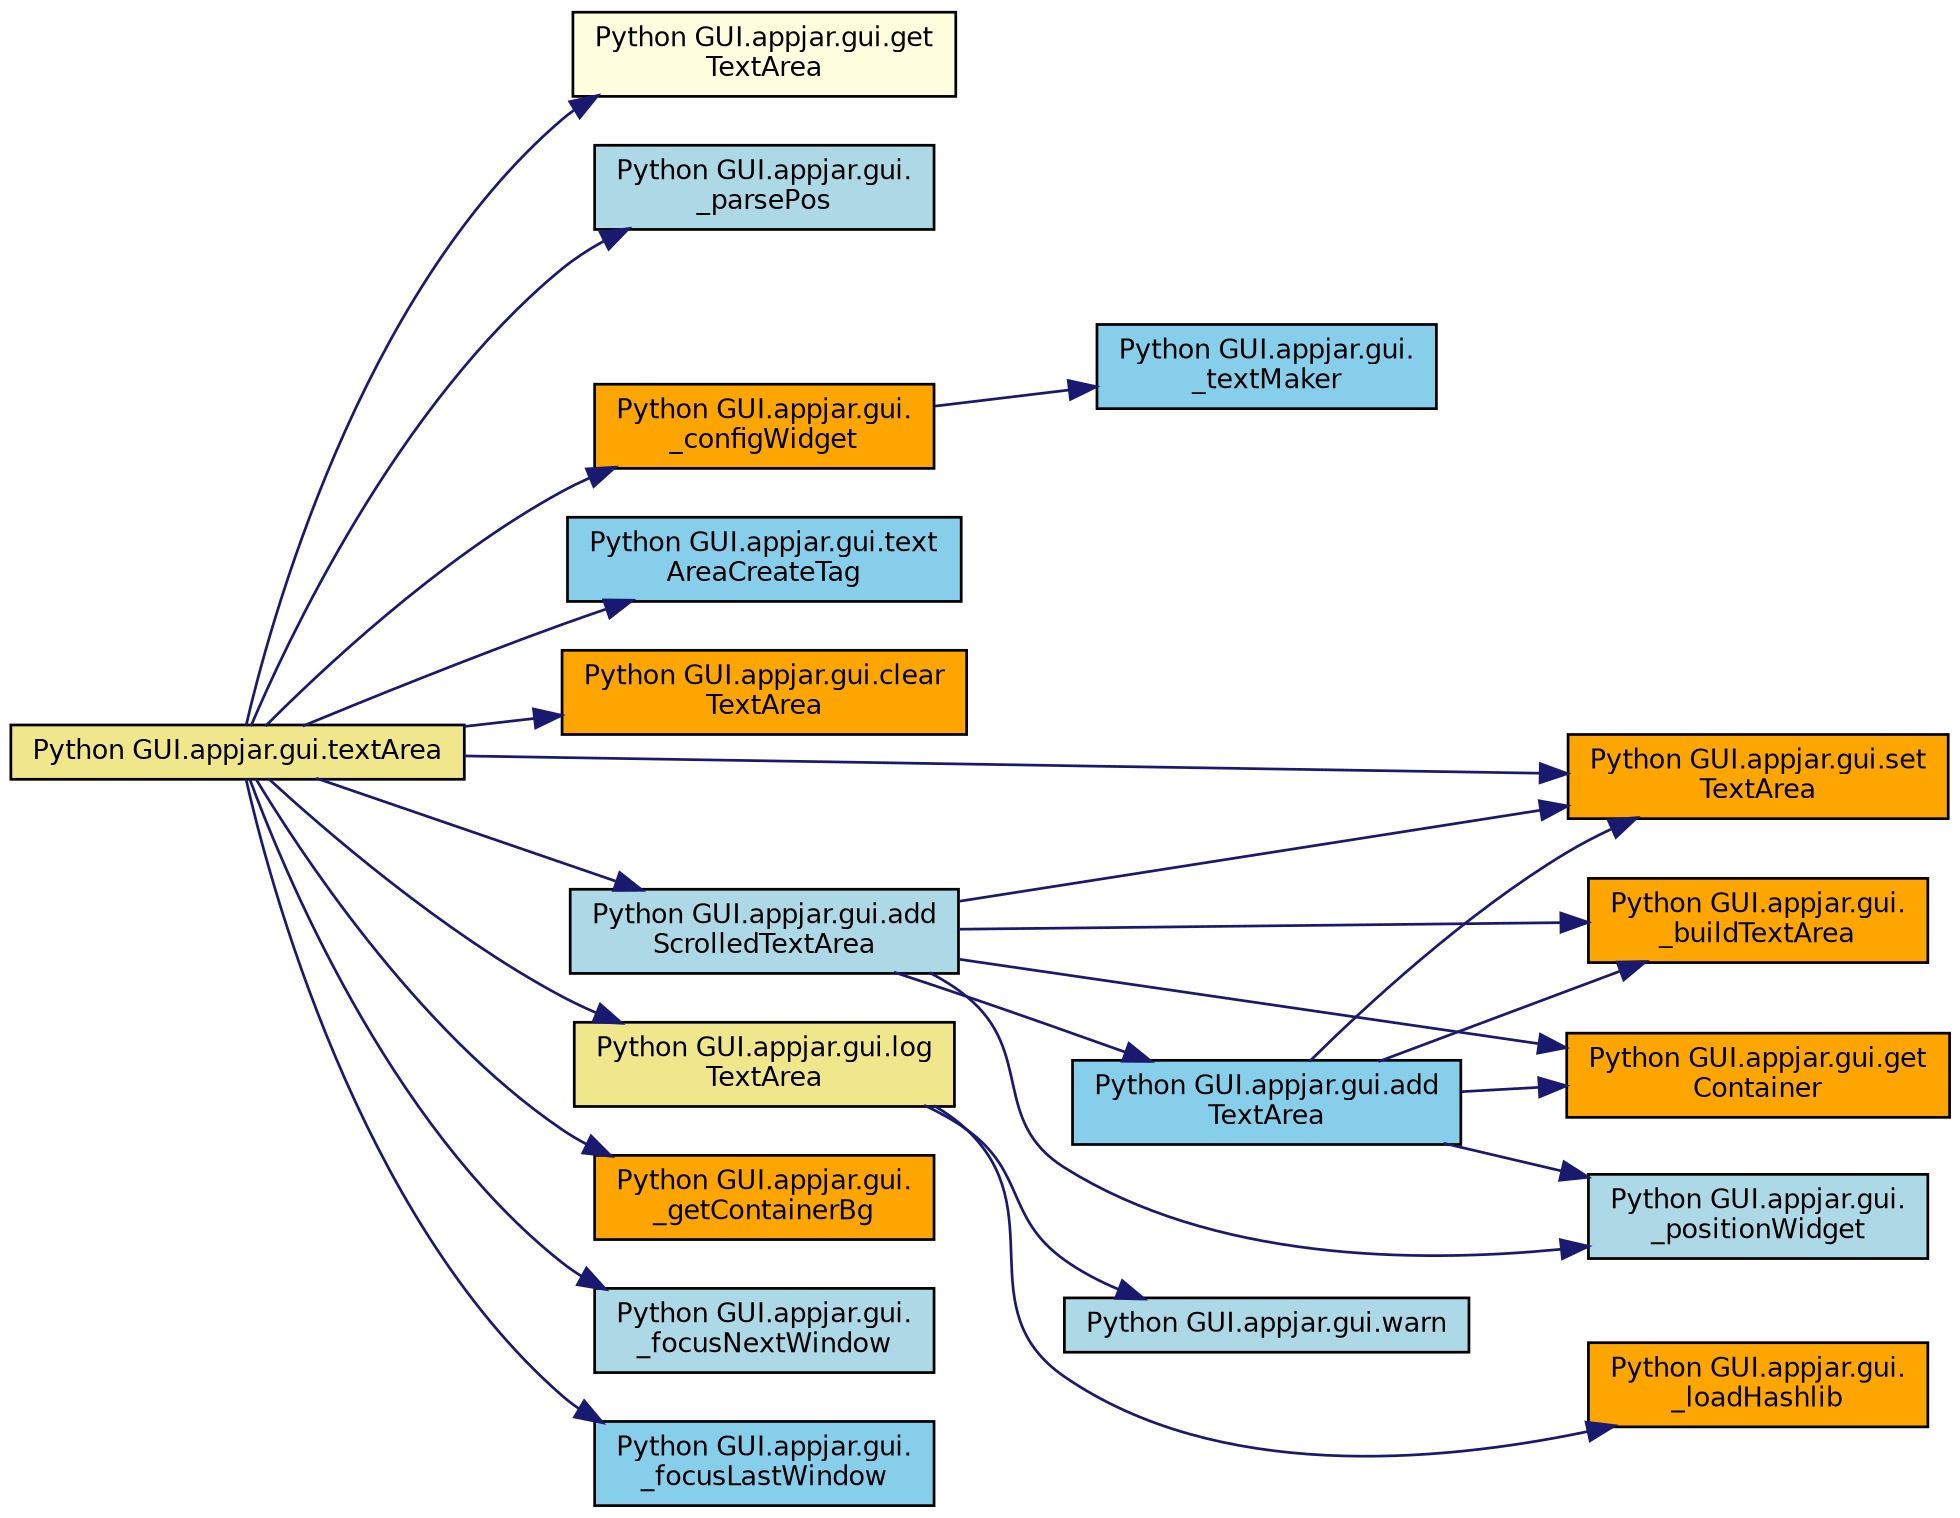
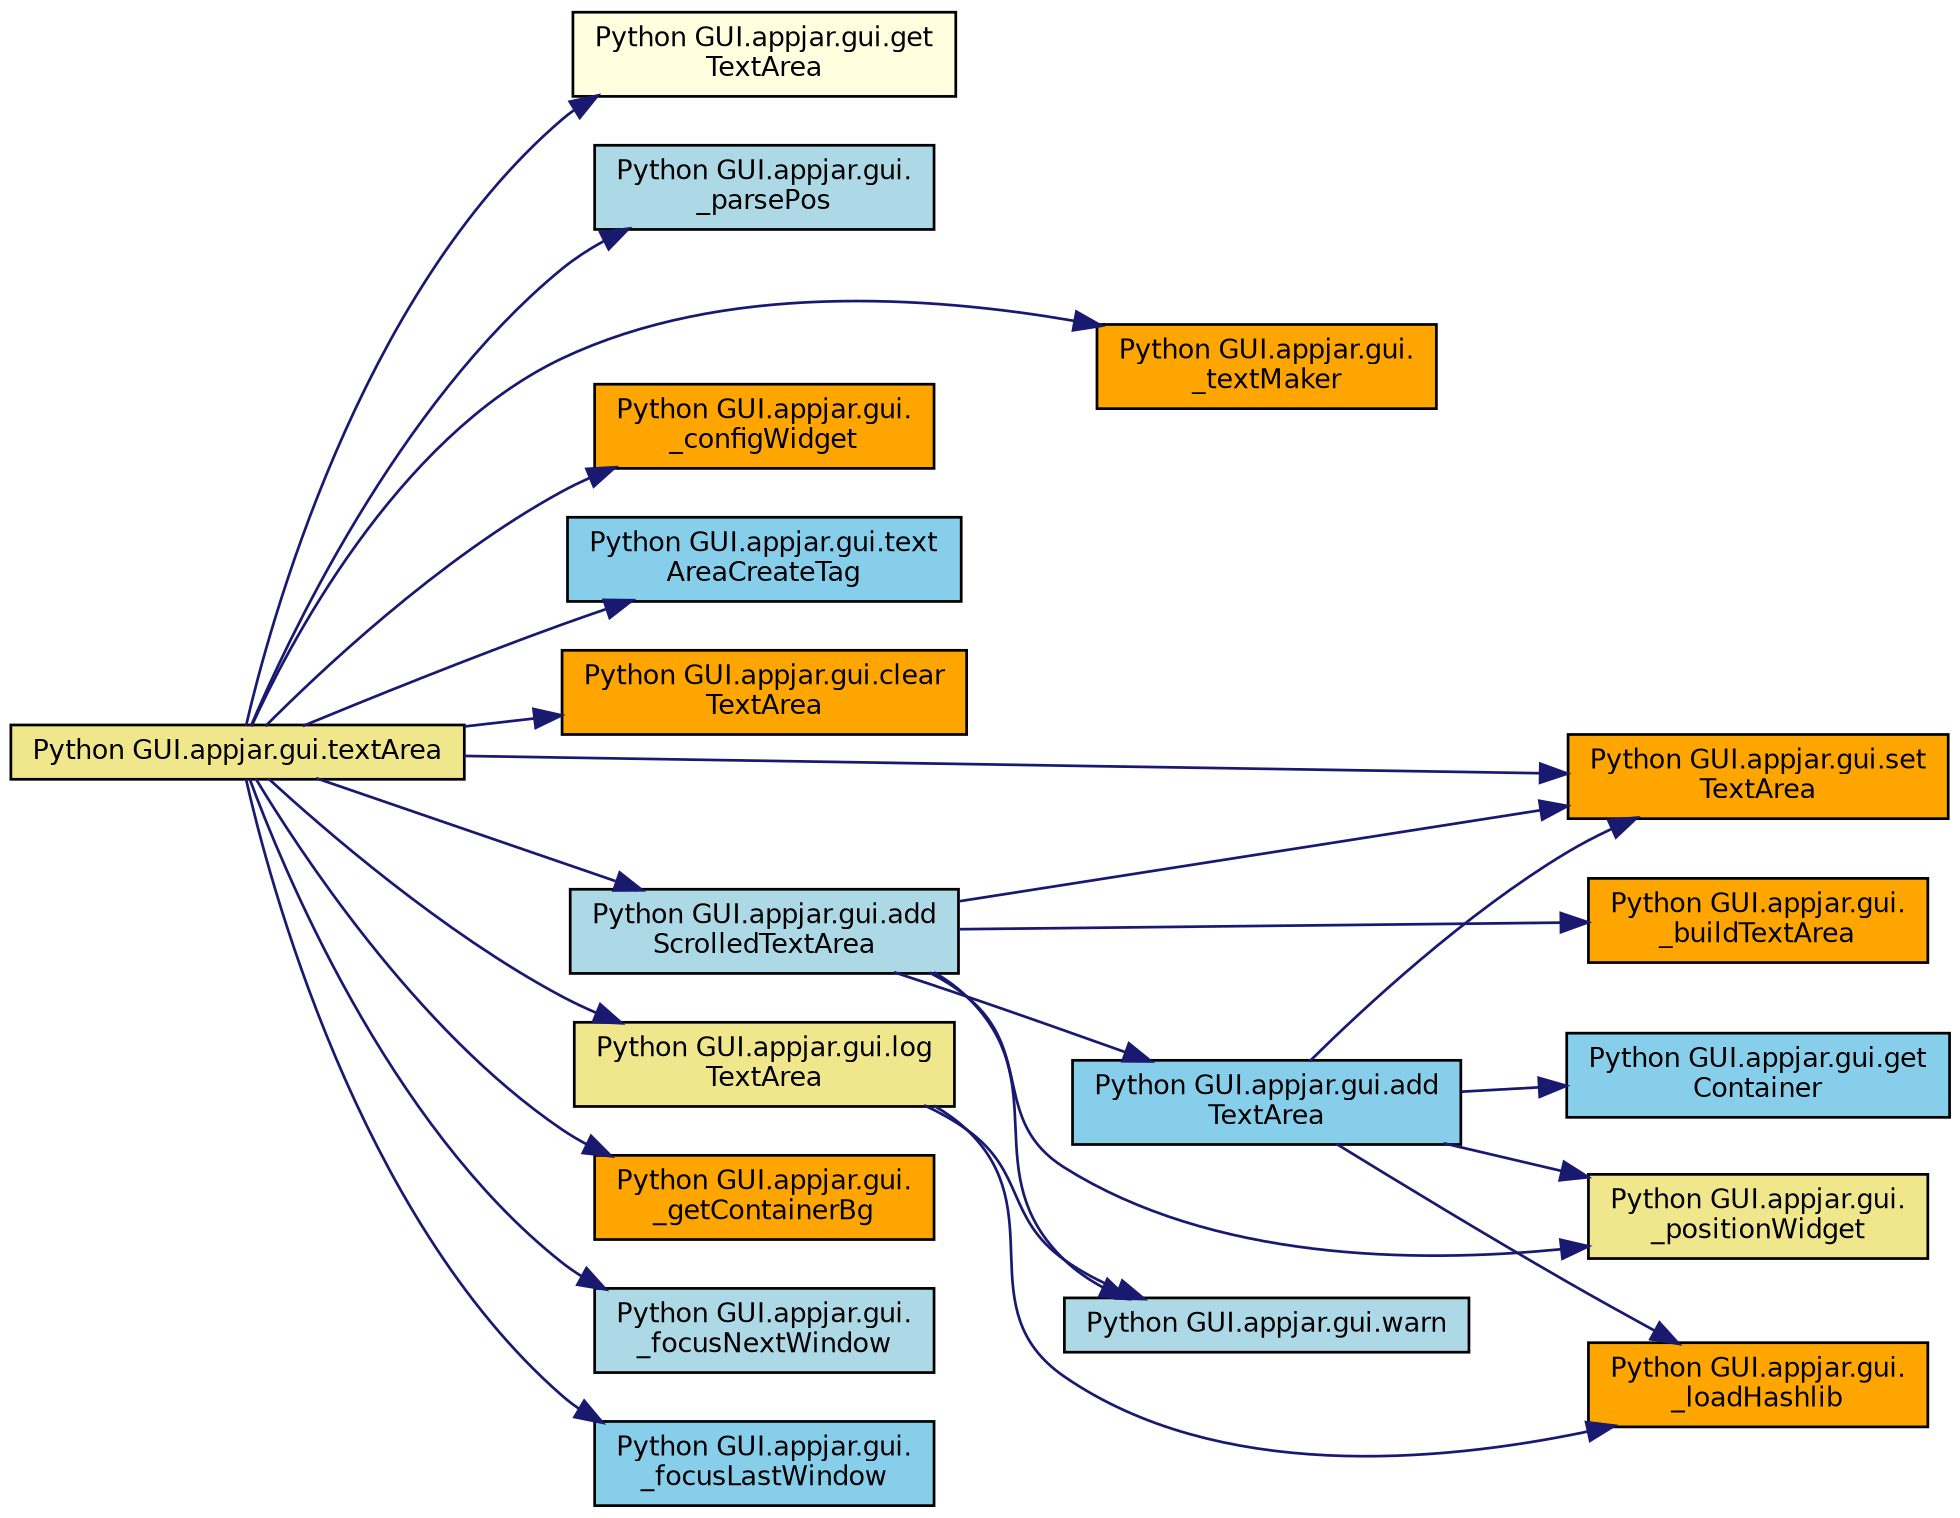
(1267, 367) -> (1267, 367)
(1002, 398) -> (577, 353)
(1249, 1001) -> (1017, 1151)
(1499, 1016) -> (1486, 1235)
(1758, 1075) -> (1758, 1075)
(1758, 1216) -> (1758, 1216)
